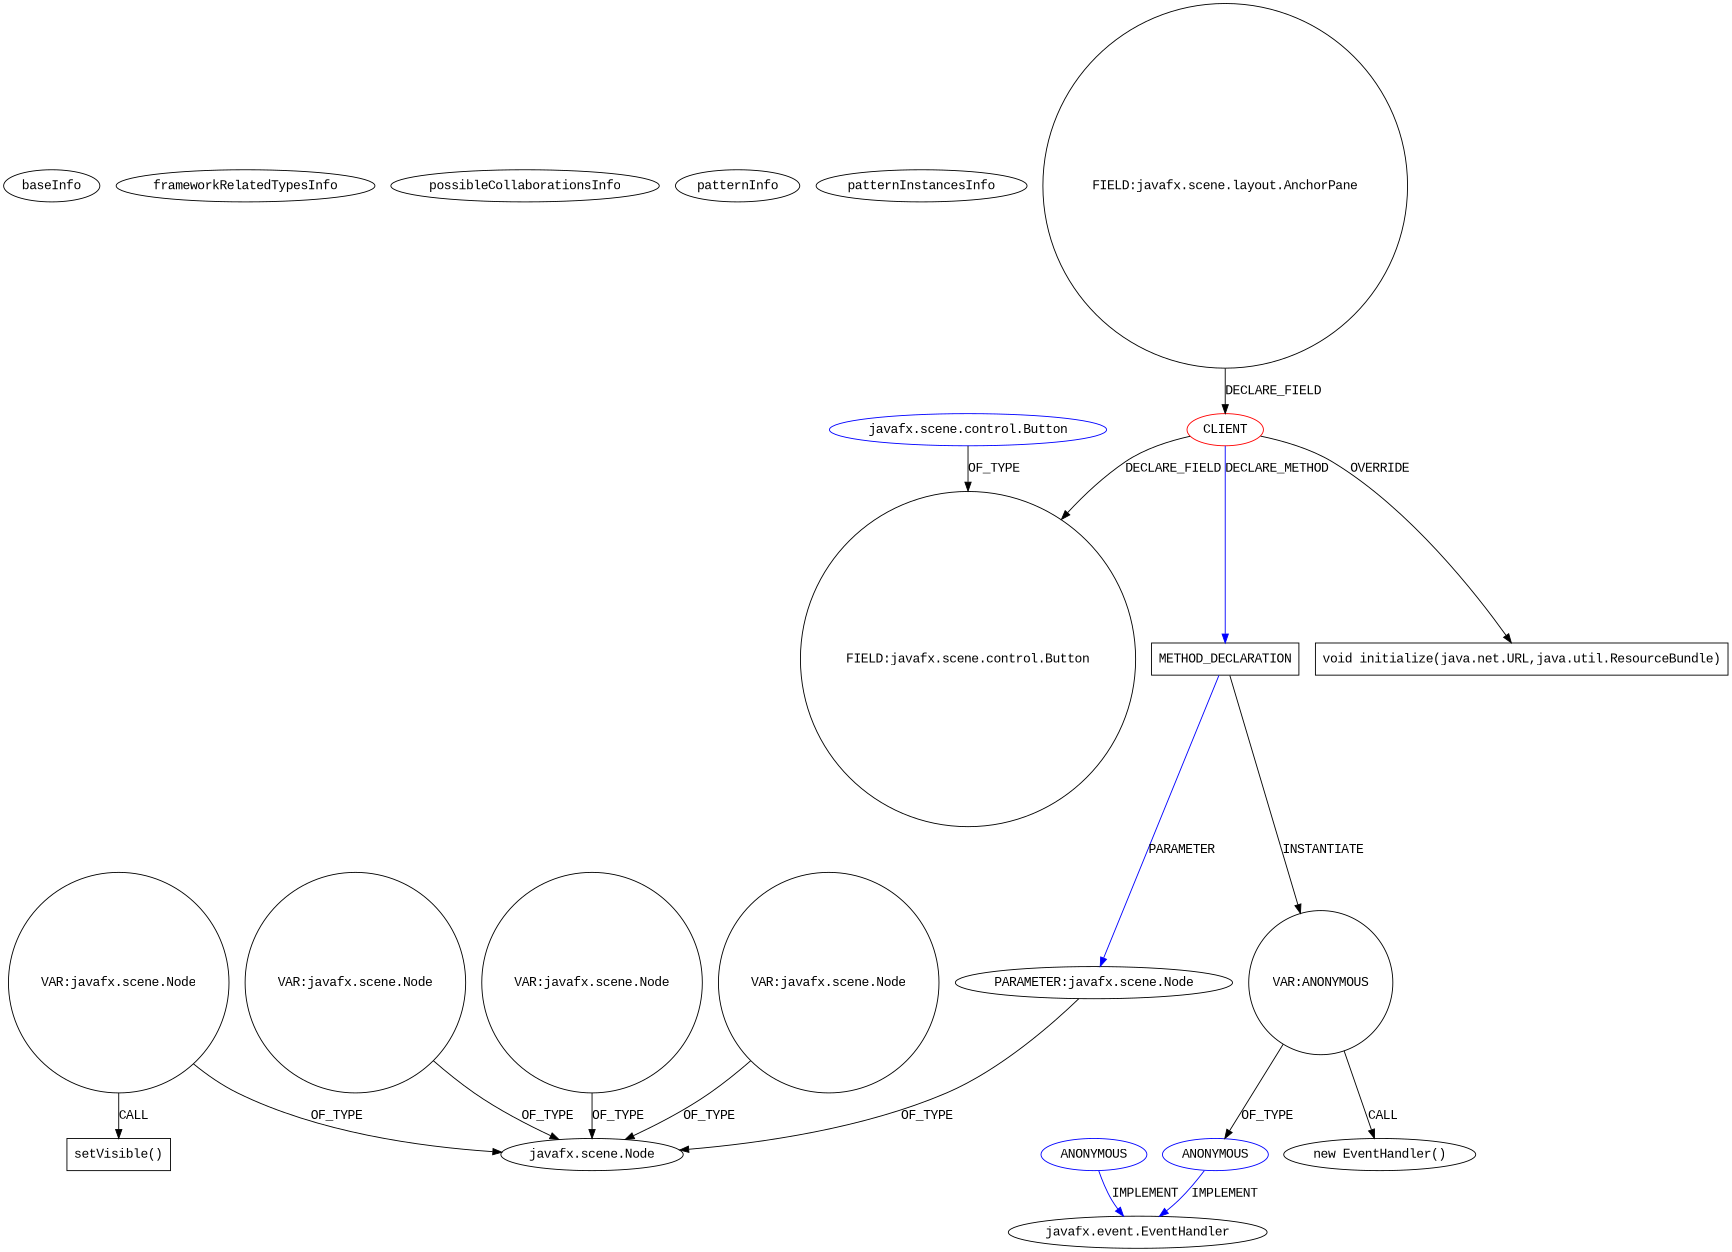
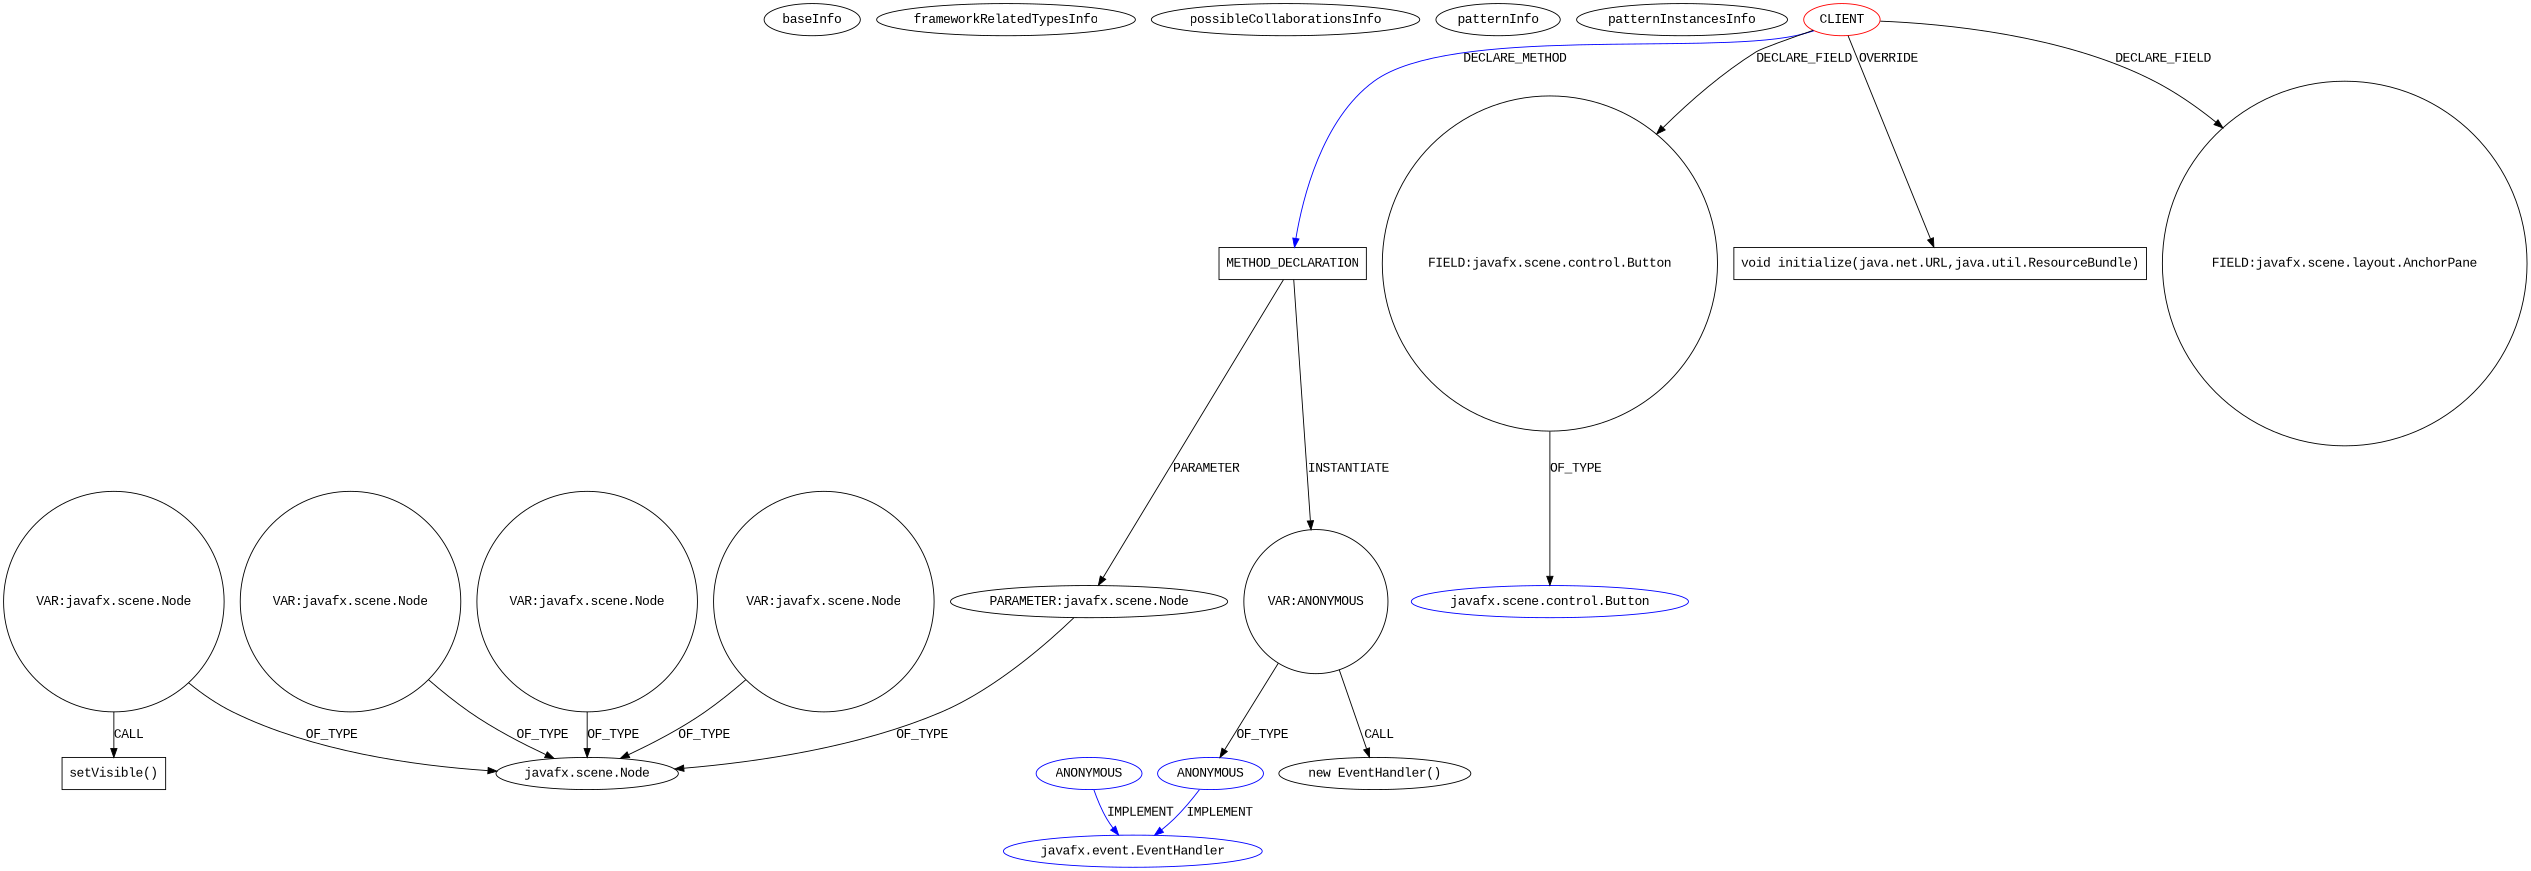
(1225, 386) -> (2057, 46)
(968, 464) -> (1550, 504)
(1161, 817) -> (1193, 429)
(1138, 1232) -> (1133, 851)
